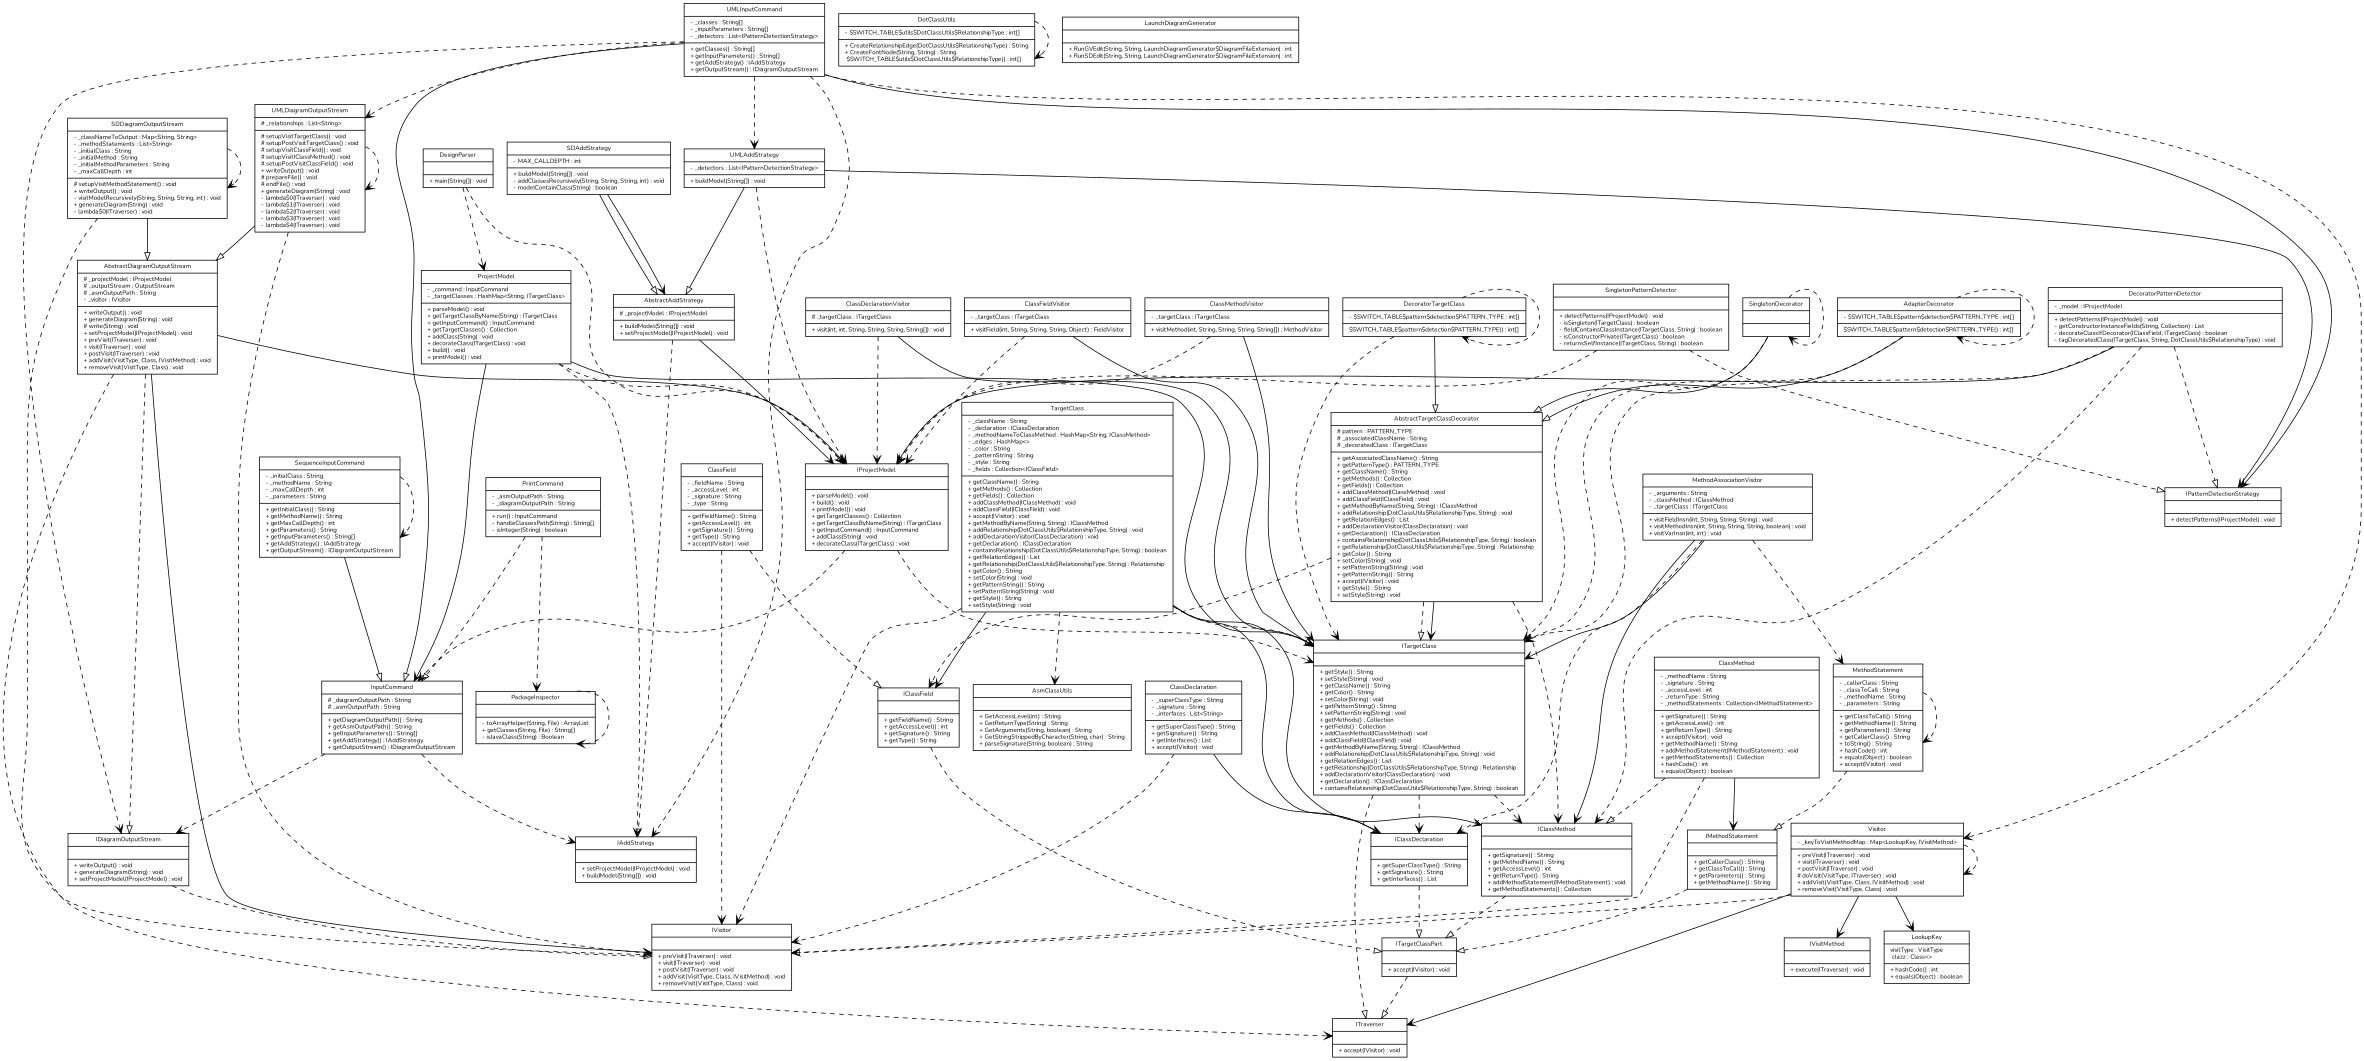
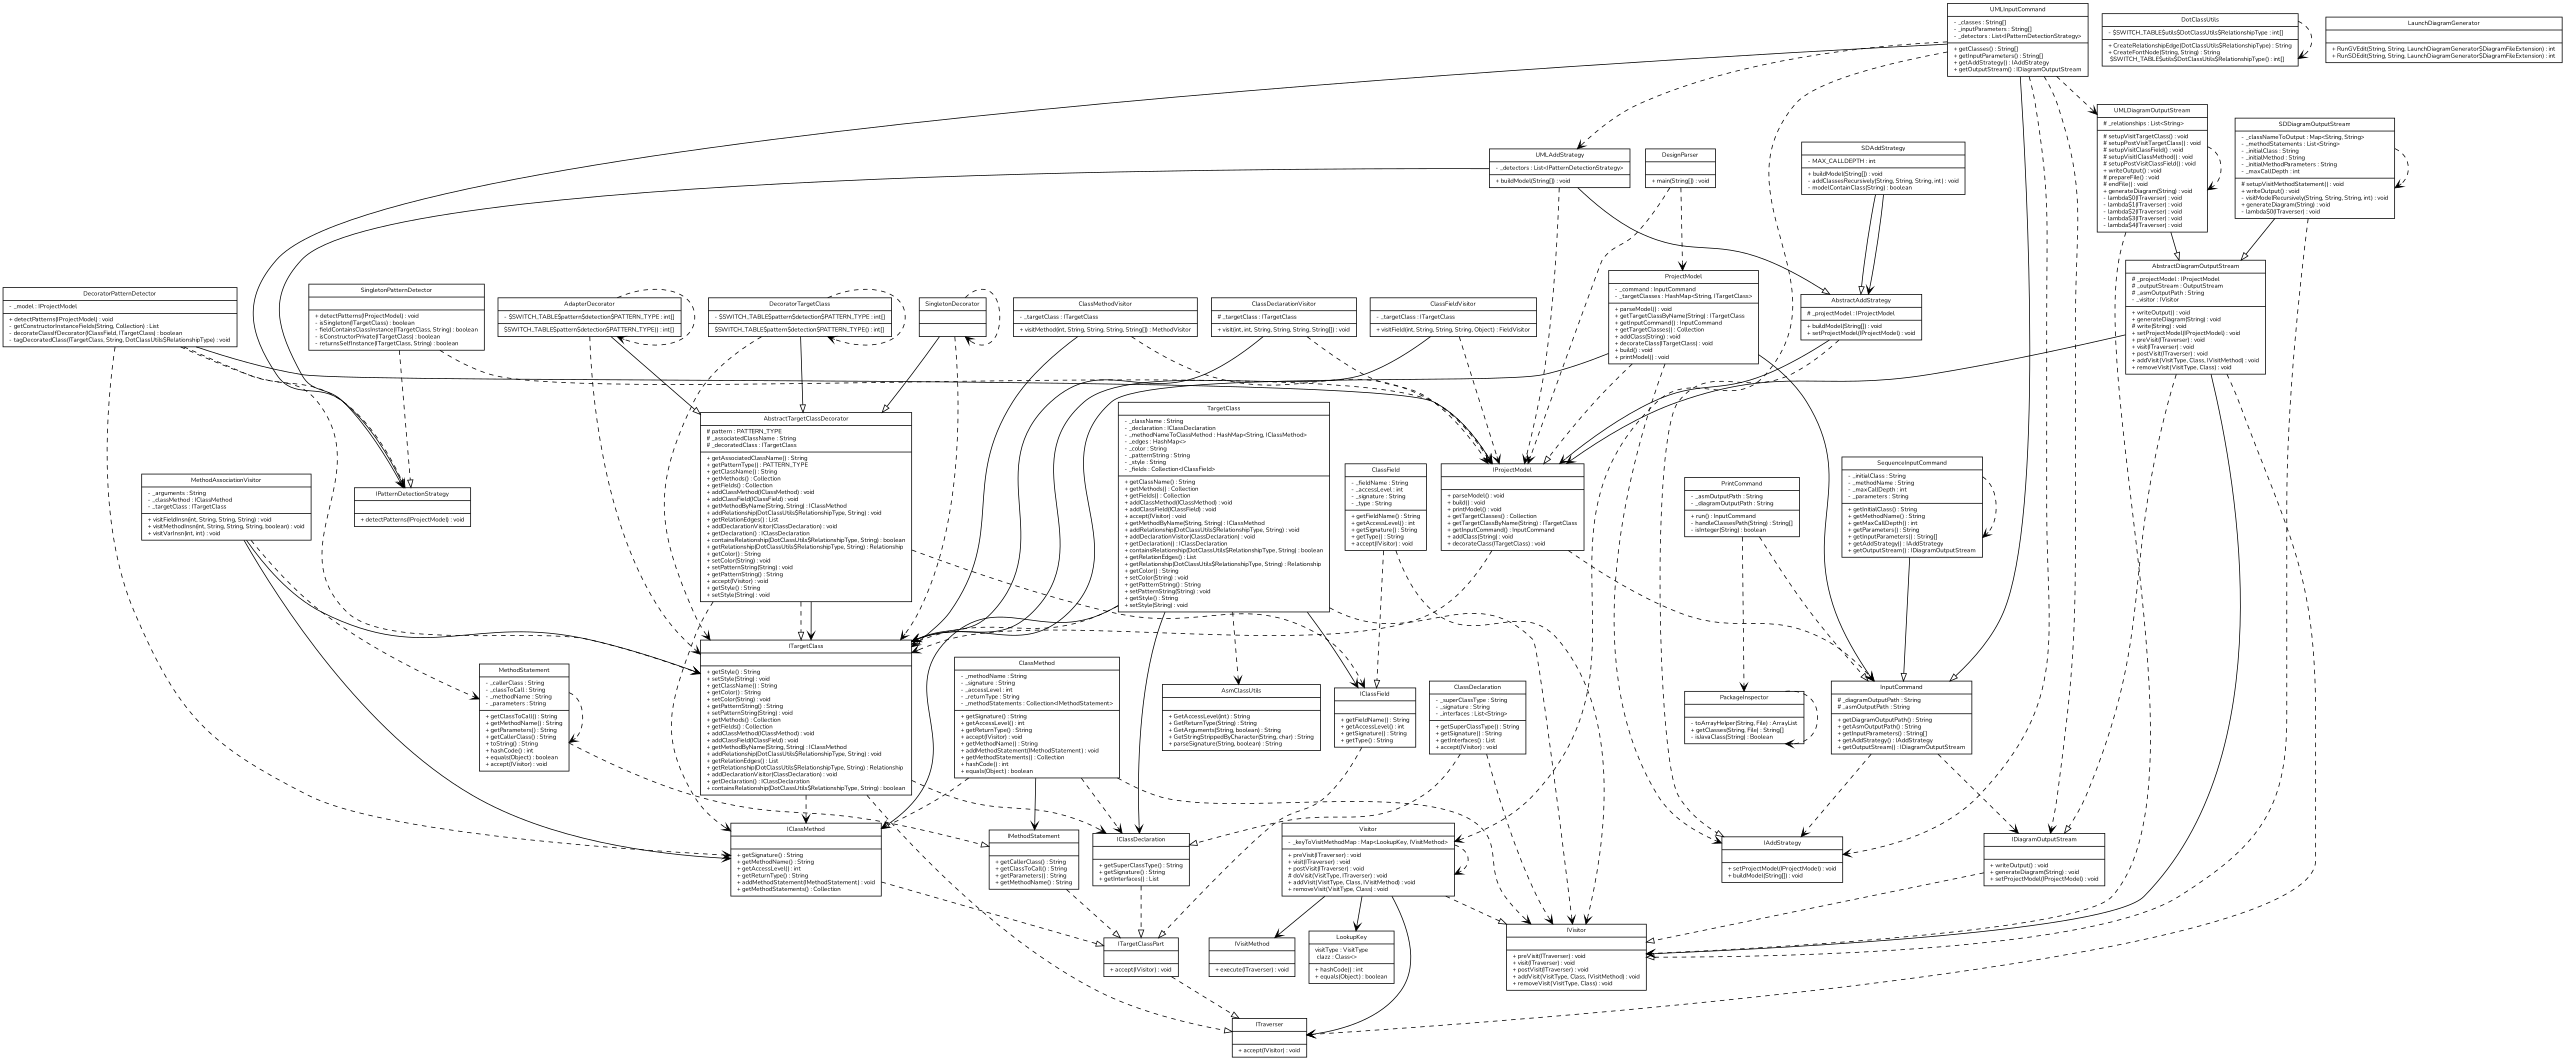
(1565, 679) -> (1099, 803)
(1285, 809) -> (1339, 817)
